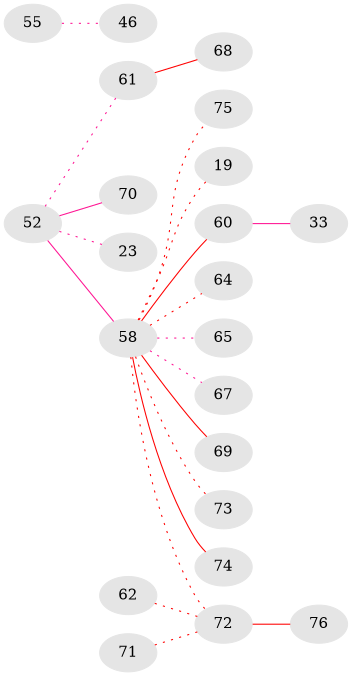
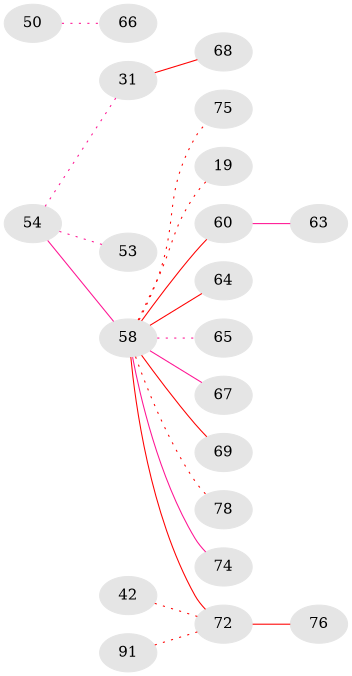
(33, 23) -> (33, 23)
(128, 23) -> (128, 23)
(128, 81) -> (128, 81)
(128, 195) -> none
(33, 224) -> (33, 224)
(319, 224) -> (319, 224)
(128, 252) -> (128, 252)
(176, 309) -> (176, 309)
(176, 367) -> (176, 367)
(159, 459) -> (159, 459)
(154, 488) -> (154, 488)
(224, 510) -> (224, 510)
(128, 596) -> (128, 596)
(128, 653) -> (128, 653)
